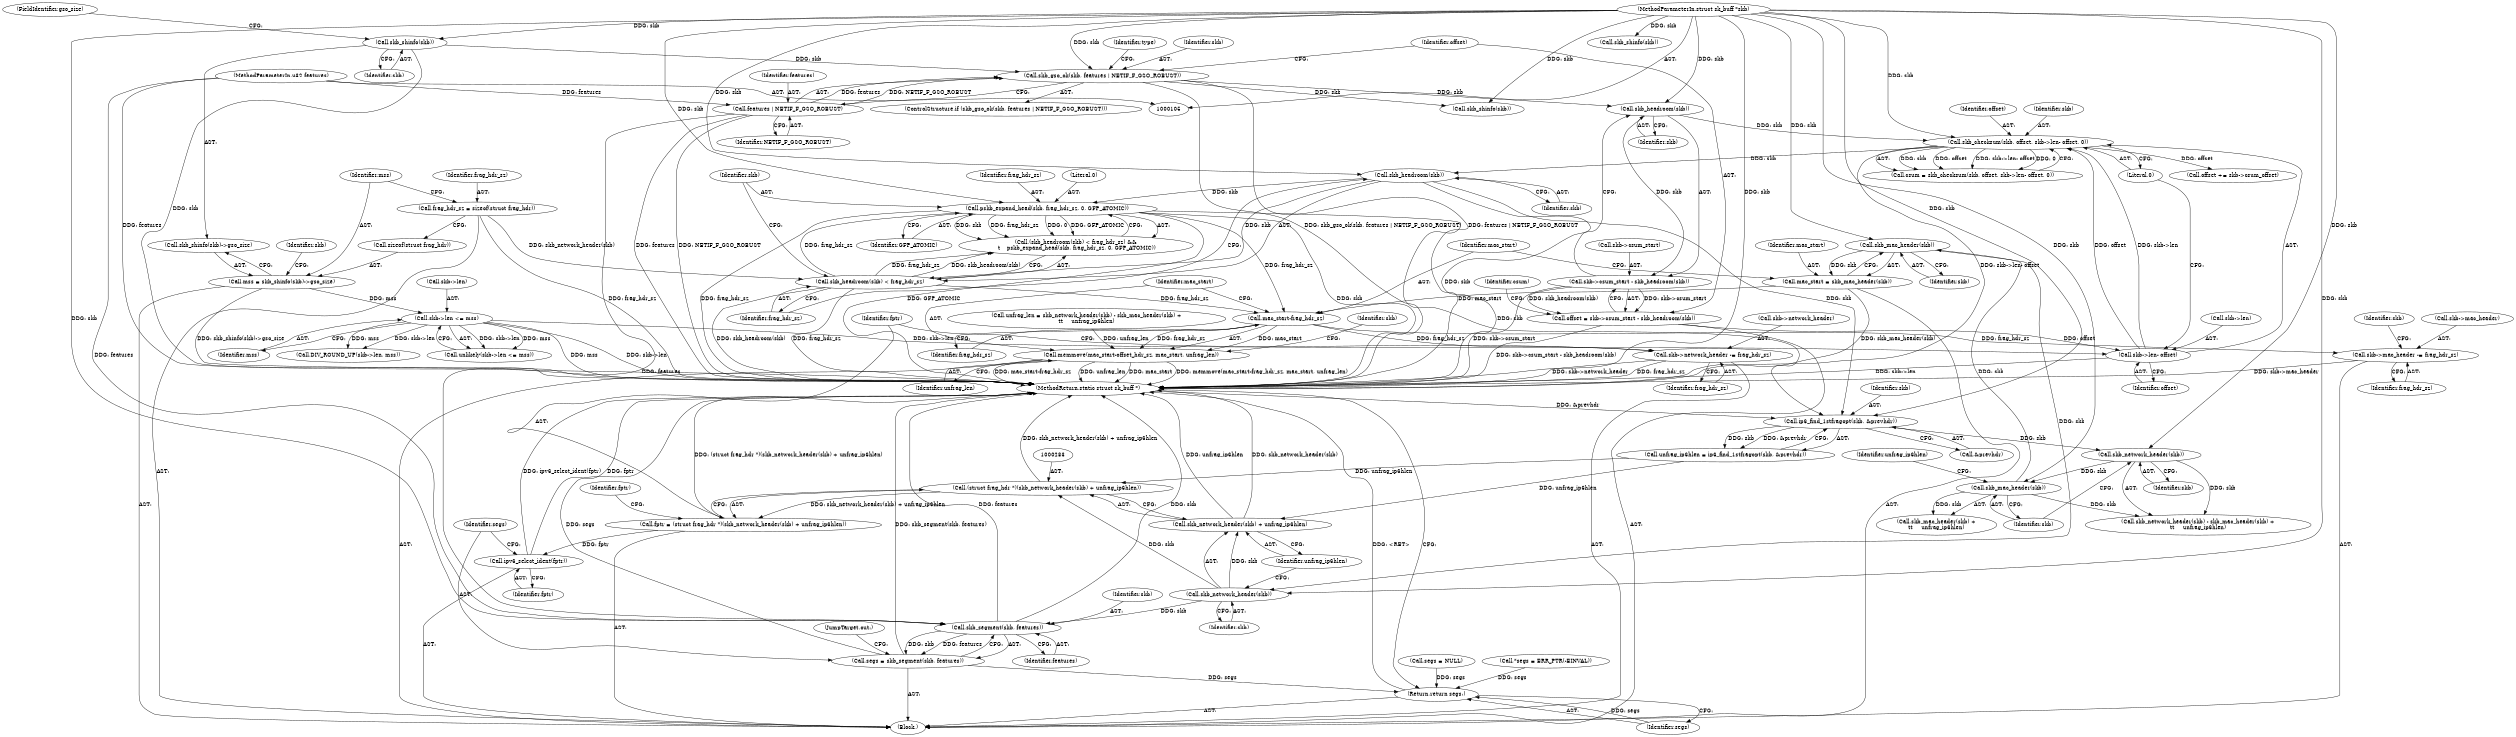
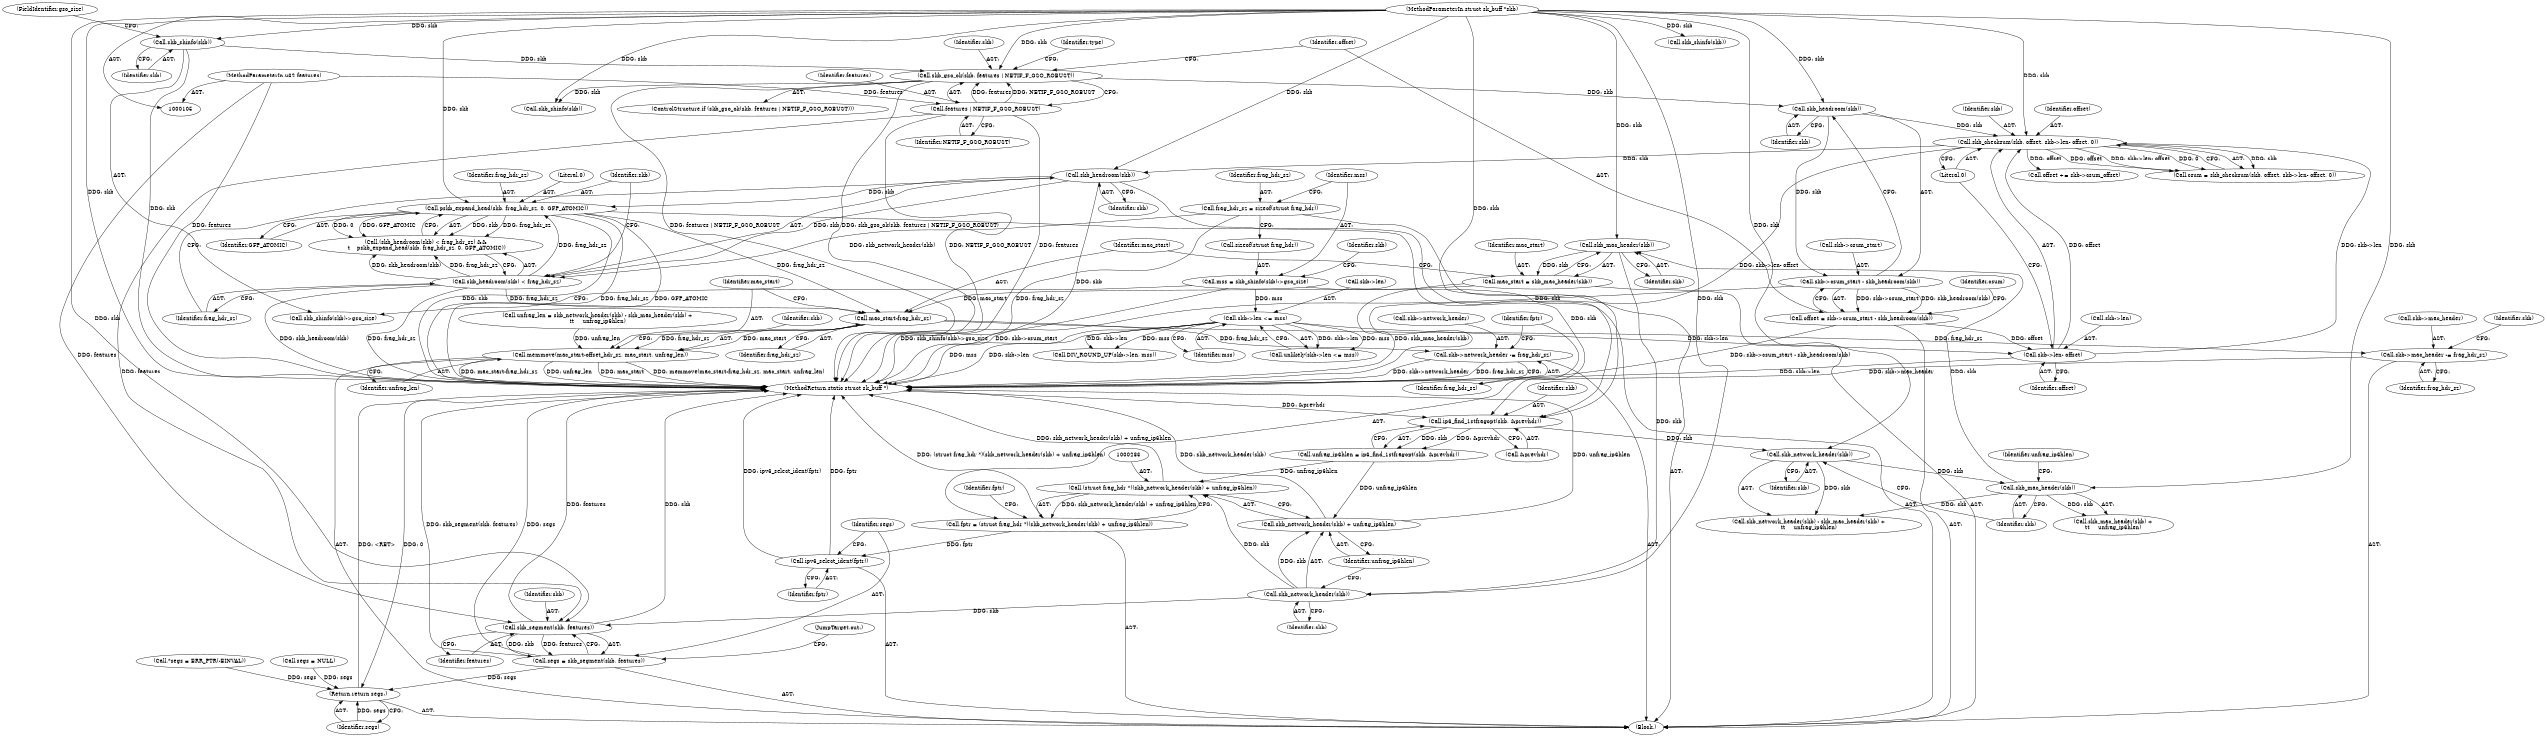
(230, 266) -> none
(1431, 545) -> (414, 545)
